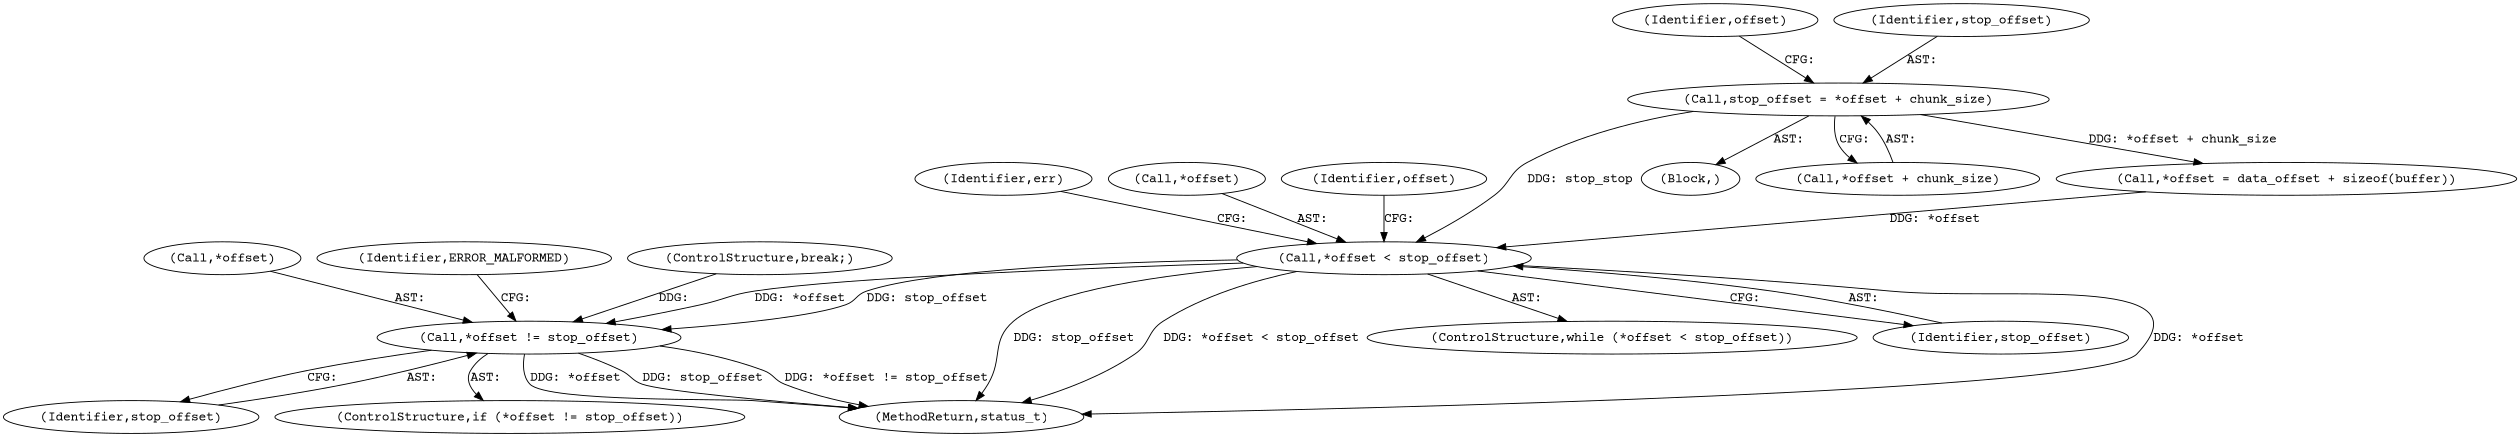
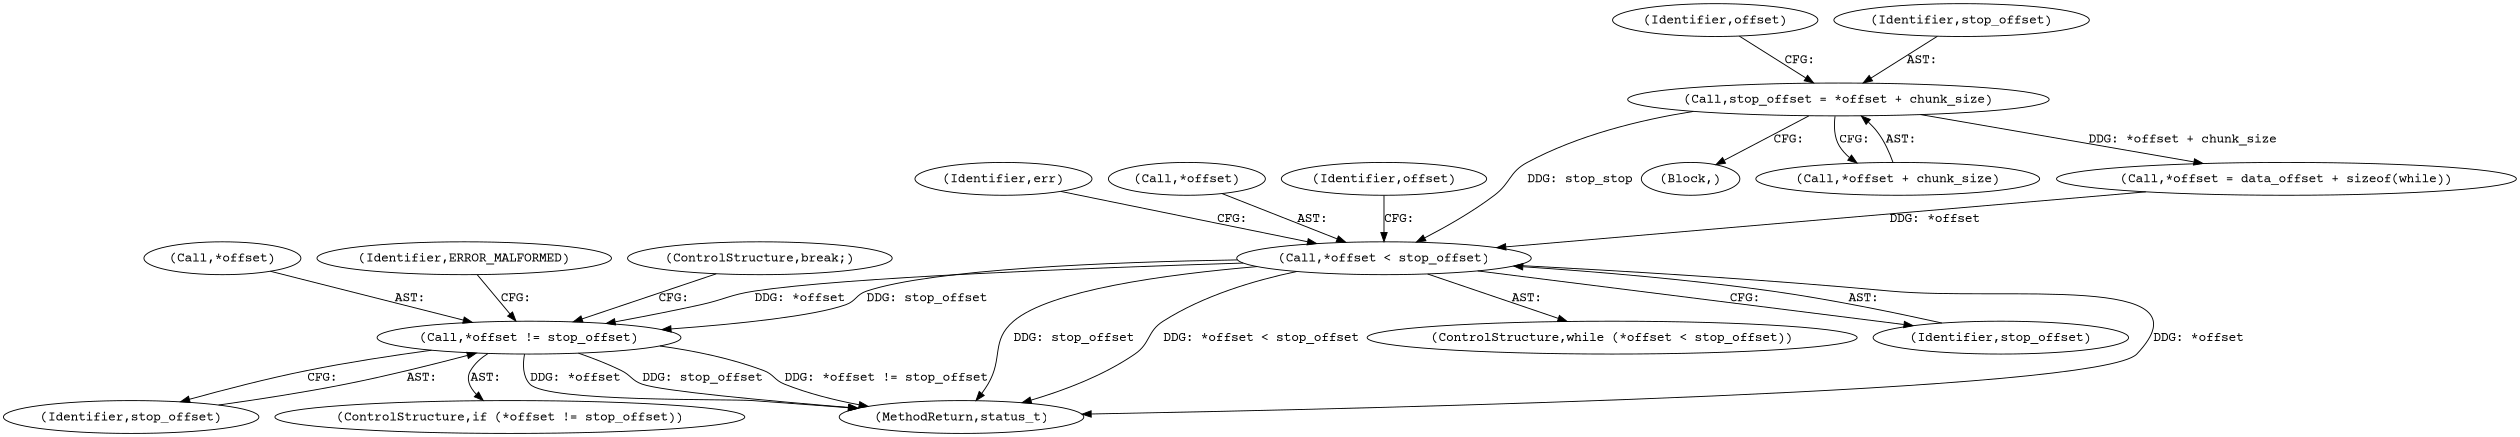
(1793, 139) -> (1793, 139)
(2286, 179) -> (2286, 179)
(678, 298) -> (678, 298)
